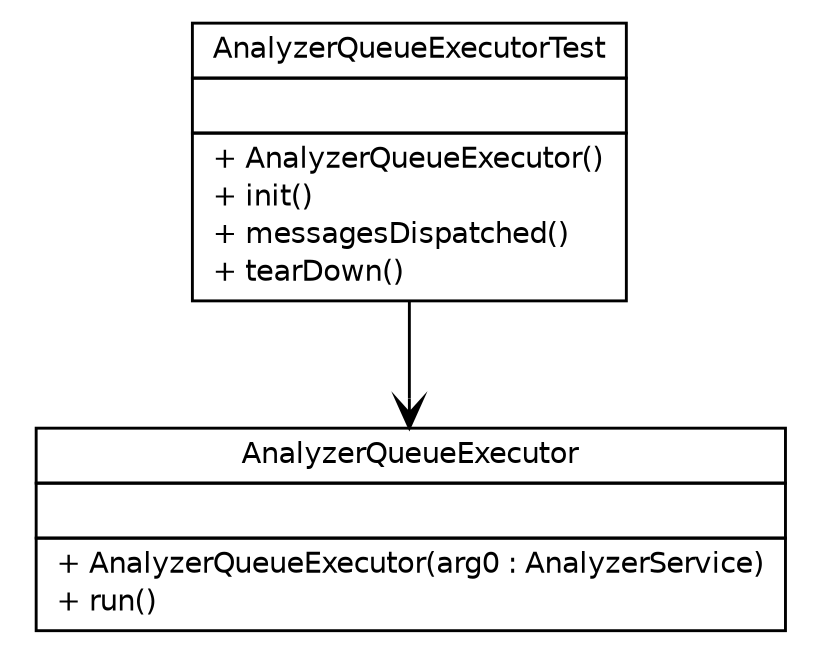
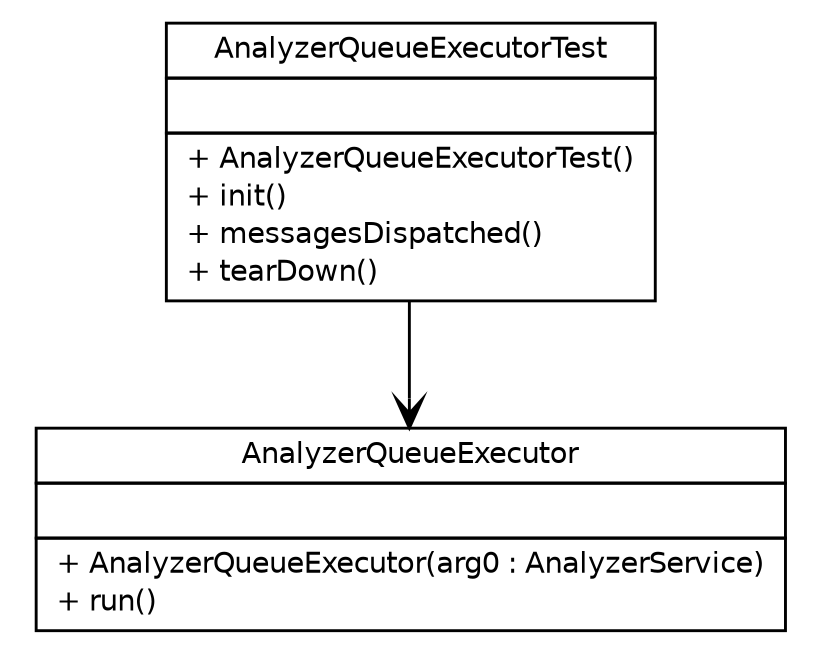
(409, 159) -> (411, 159)
